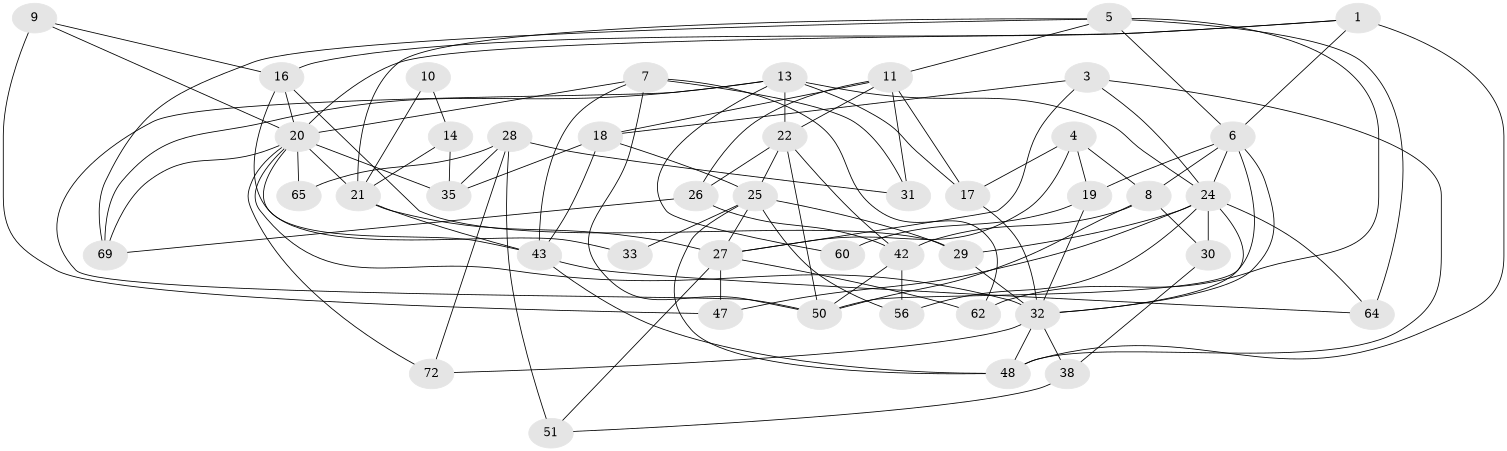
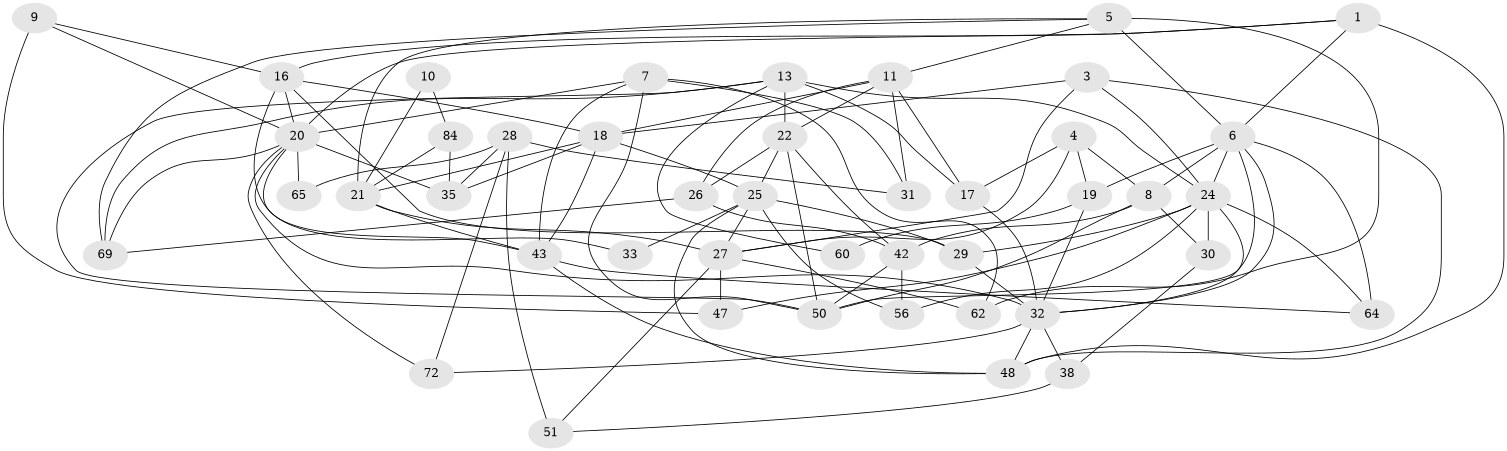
(1368, 68) -> (1340, 199)
none -> (449, 105)
(451, 137) -> (451, 137)
(328, 166) -> (489, 164)
